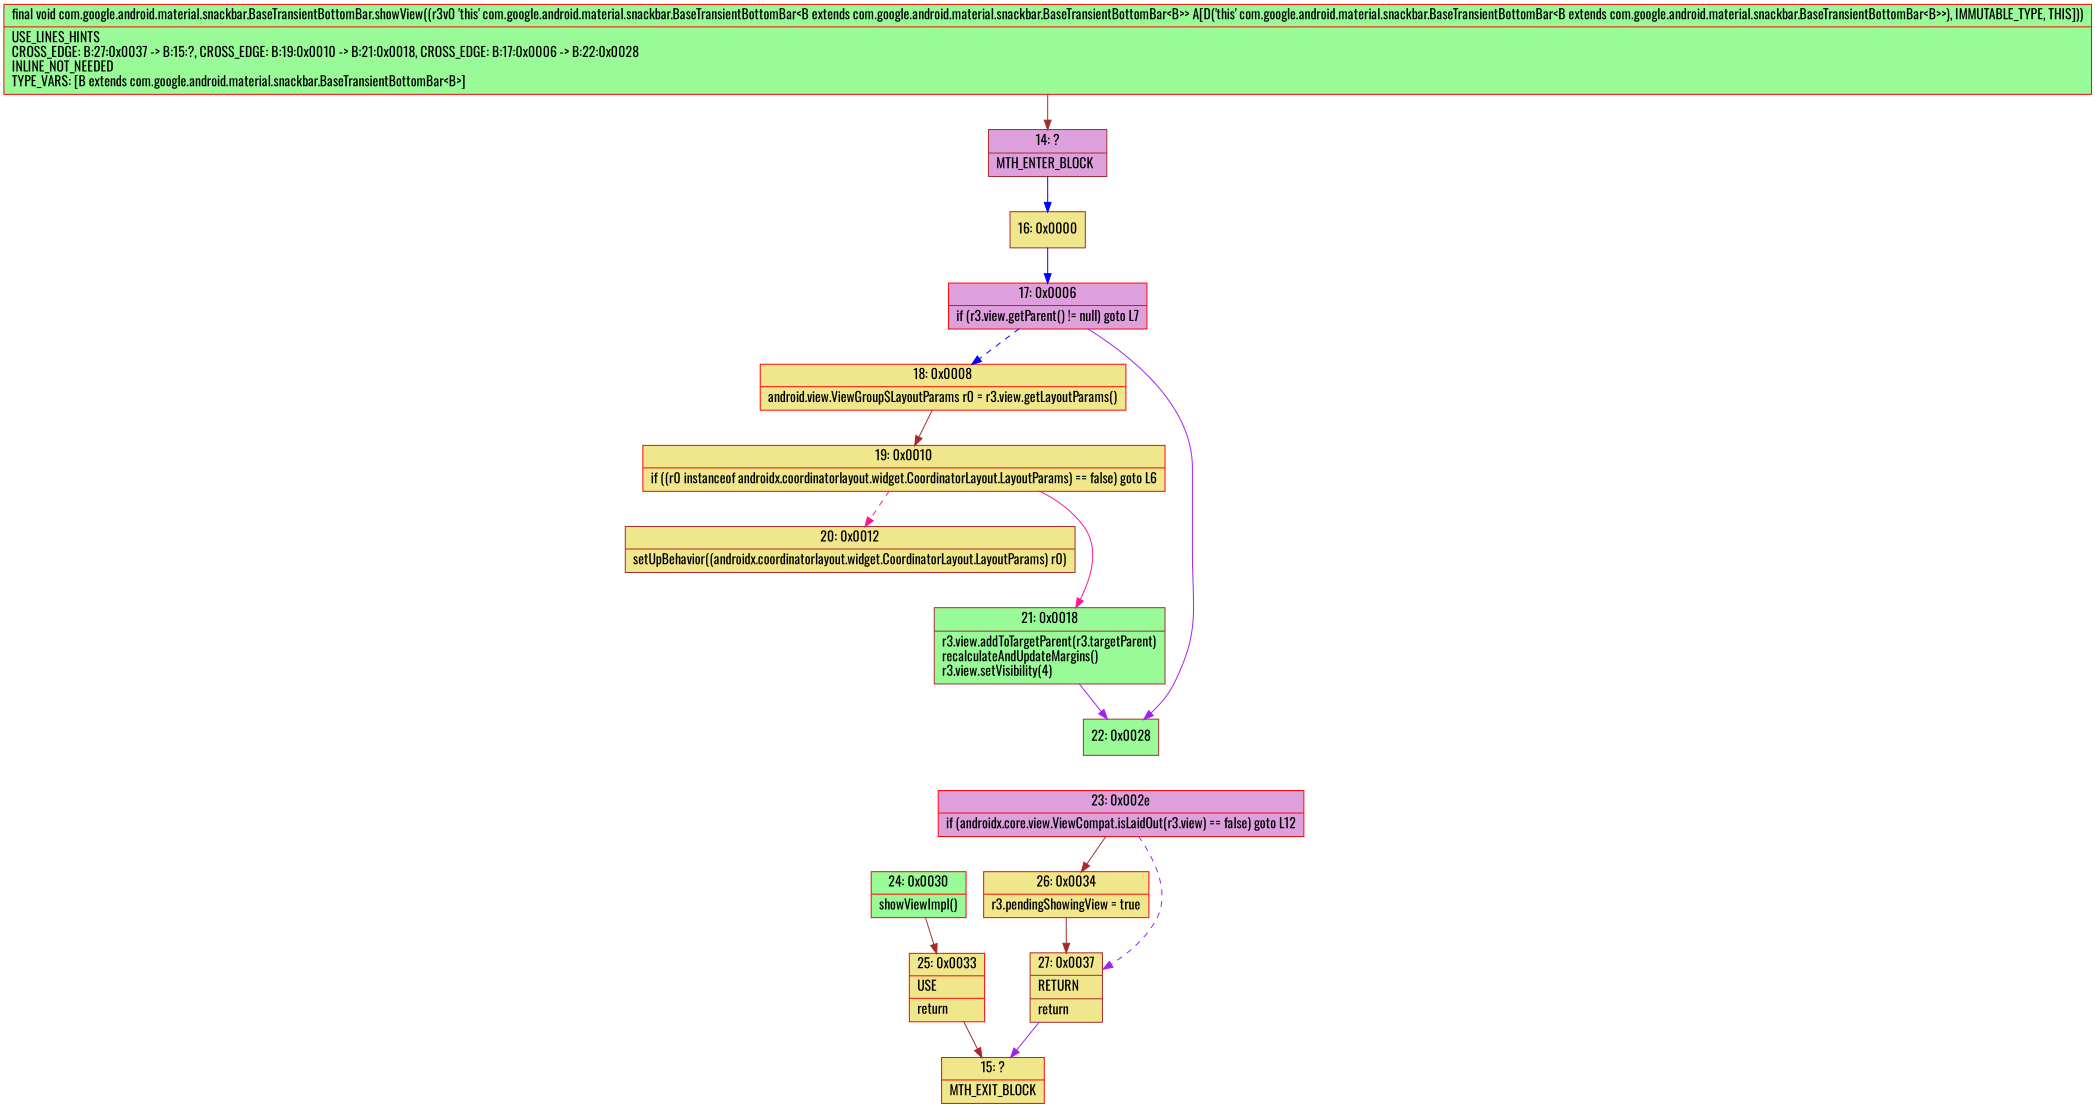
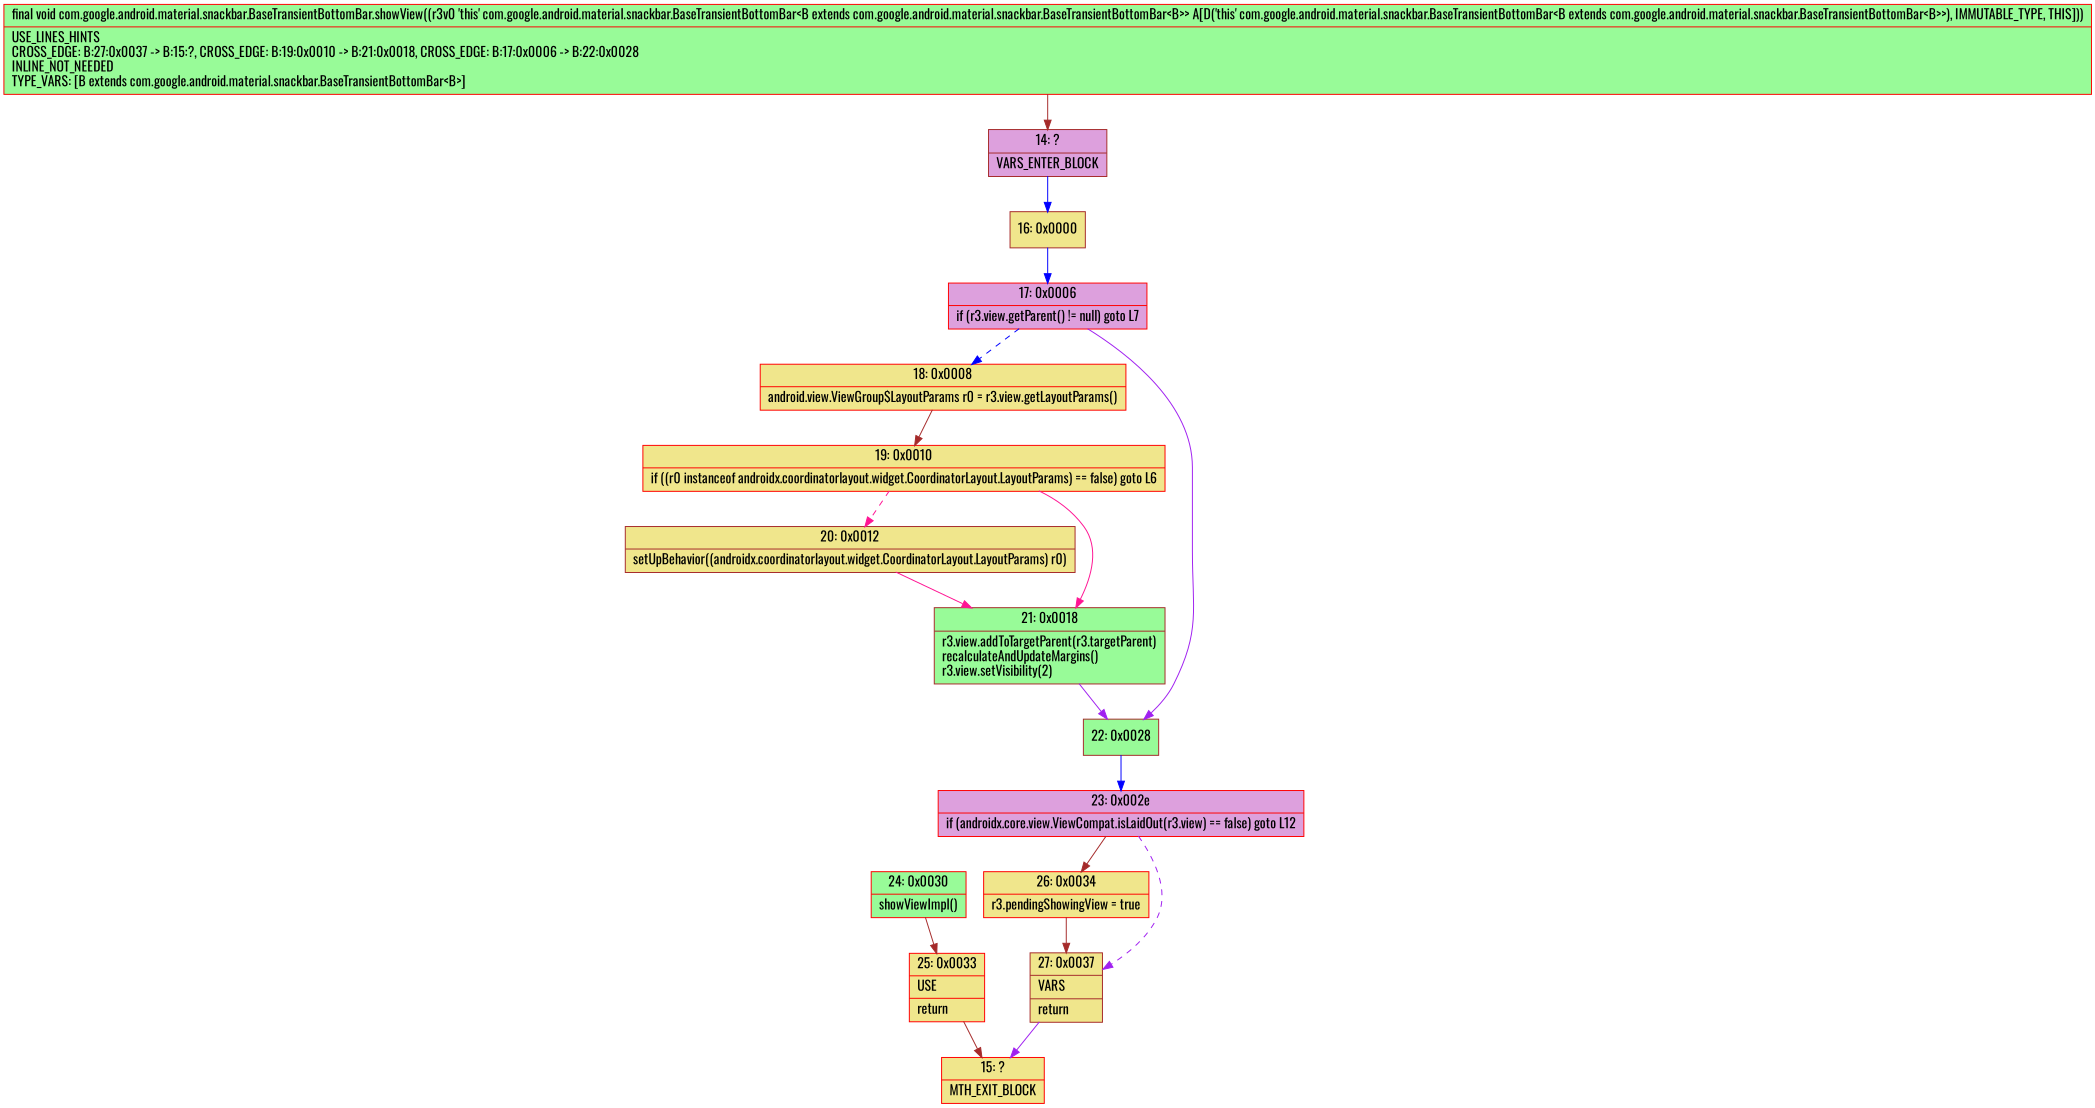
(1045, 164) -> (1048, 164)
none -> (929, 588)
(997, 672) -> (997, 672)
none -> (1121, 768)
(1059, 987) -> (1052, 987)
